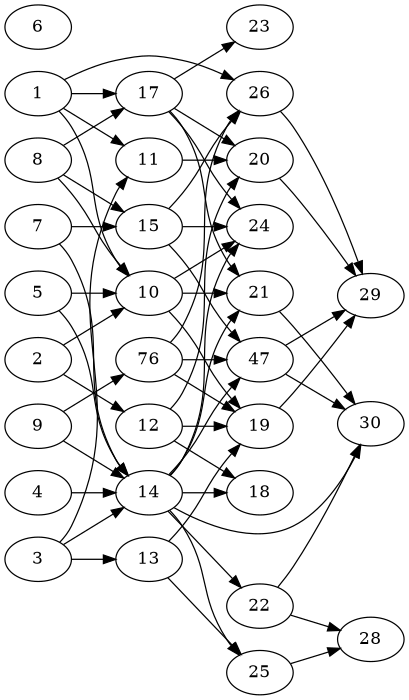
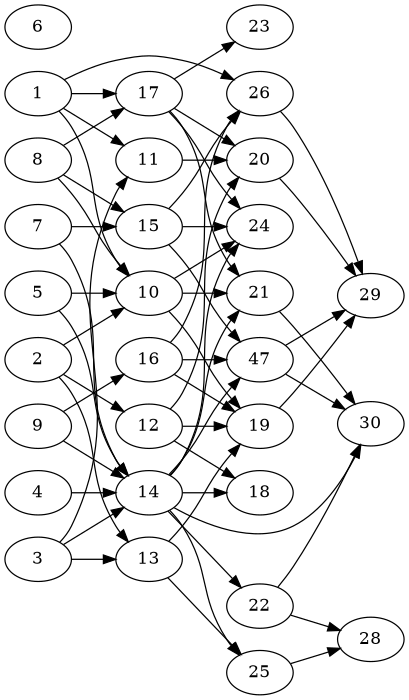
(149, 360) -> (149, 360)
none -> (88, 433)
